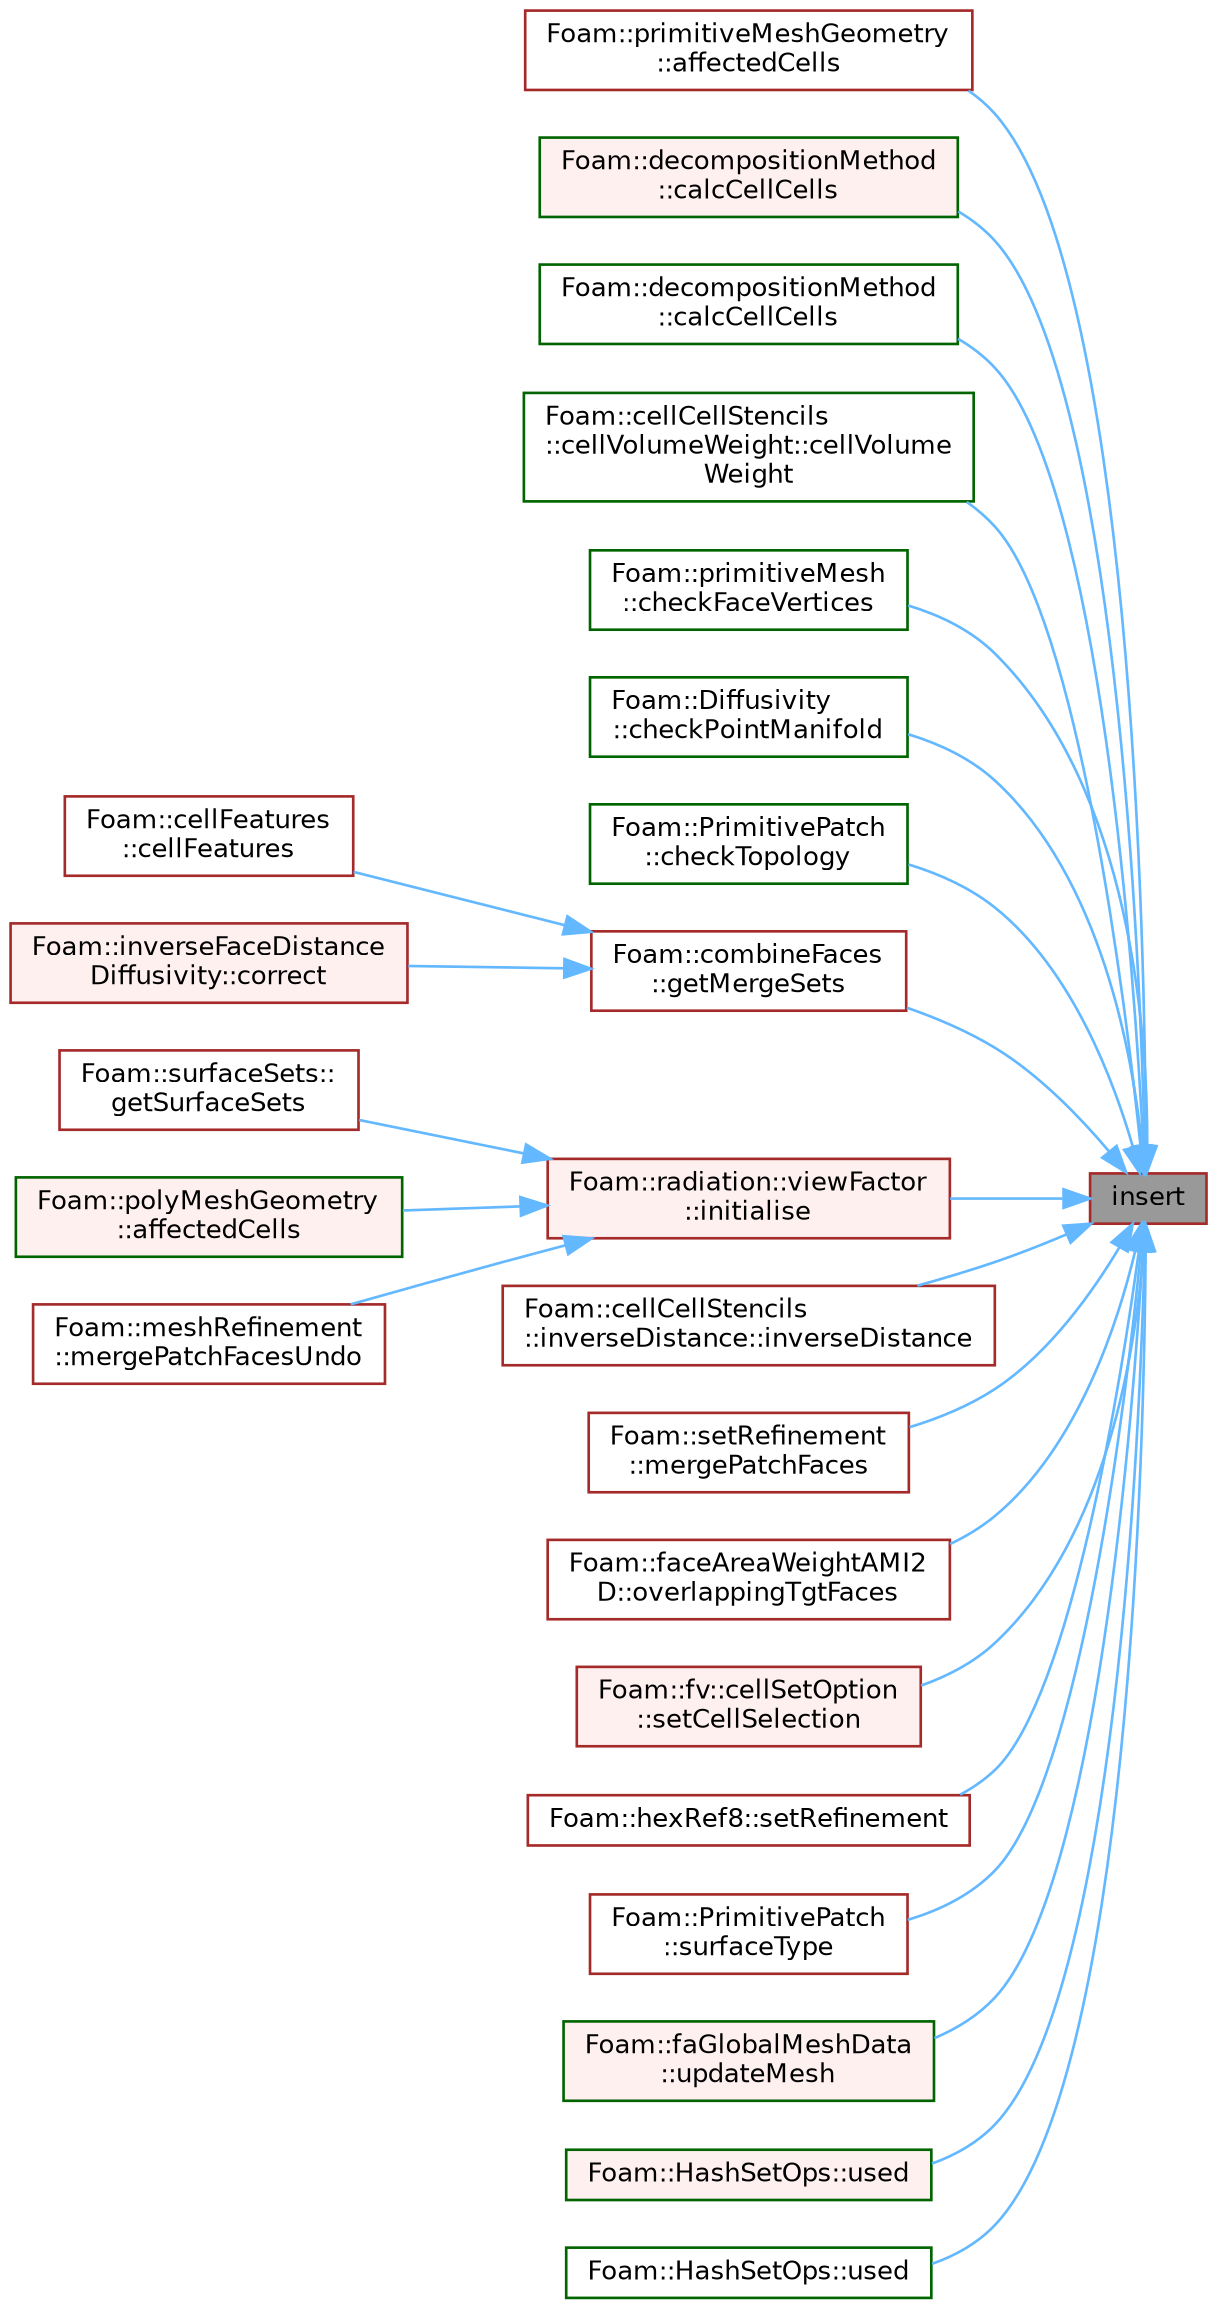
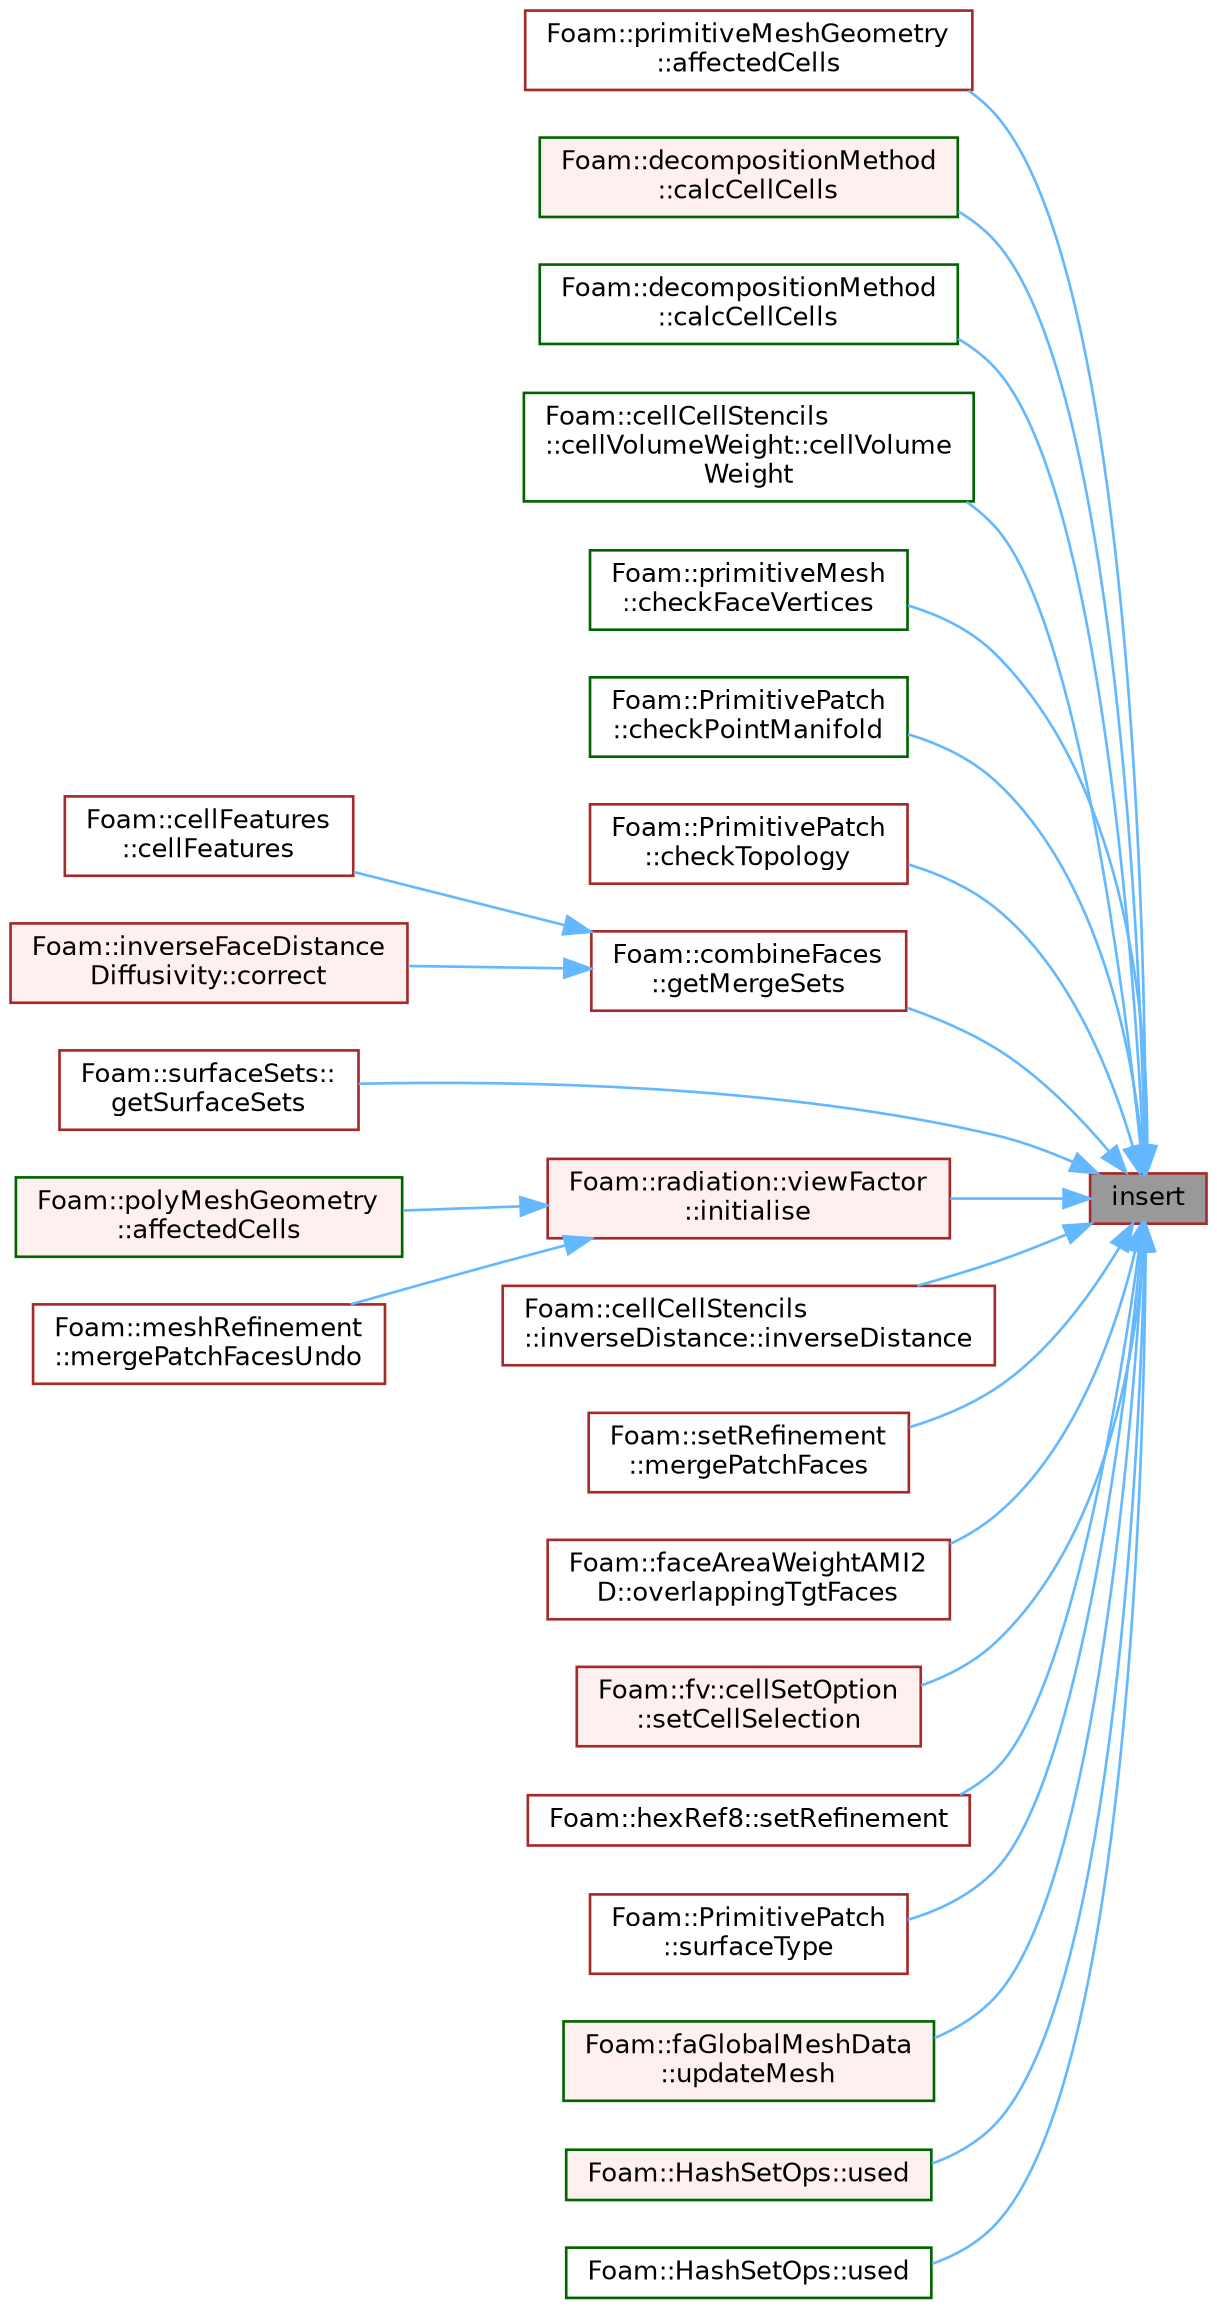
(749, 717) -> (749, 717)
(749, 844) -> (749, 844)
(442, 1137) -> (720, 1094)
